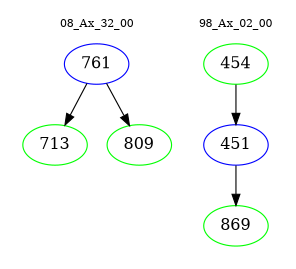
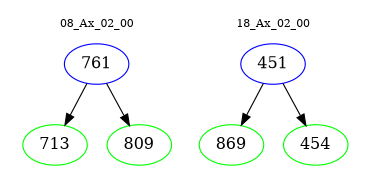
(97, 24) -> (97, 24)
(236, 24) -> (274, 24)
(236, 99) -> (292, 99)
